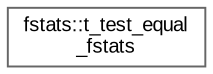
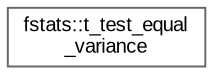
(107, 37) -> (107, 37)
